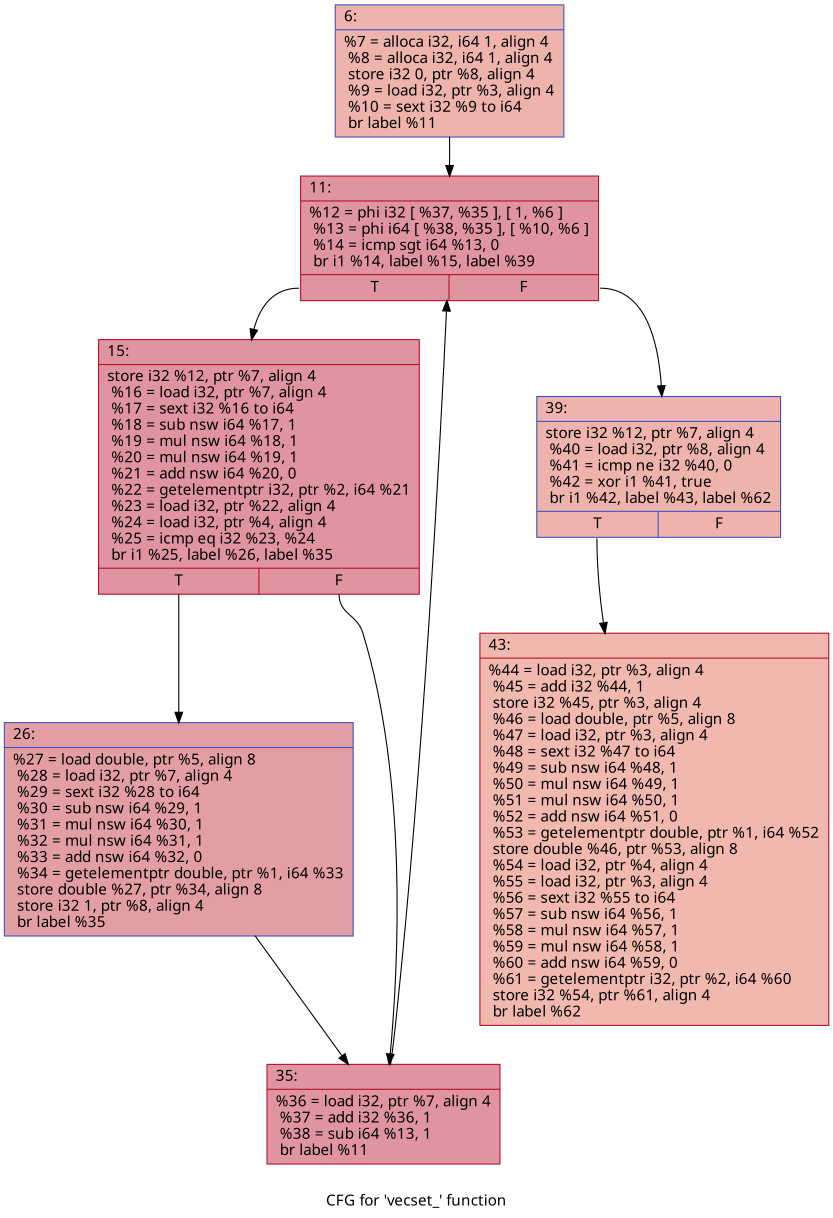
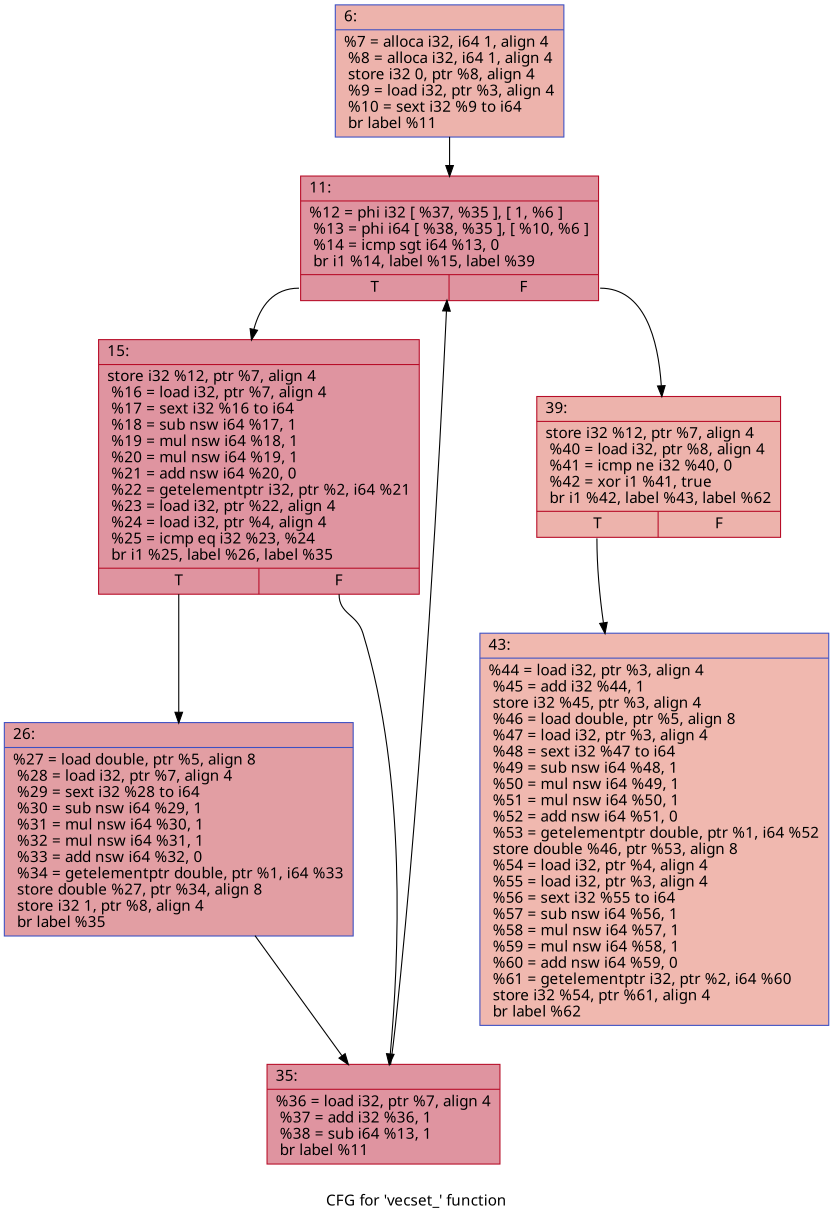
(659, 467) -> (659, 467)
(654, 829) -> (654, 829)
